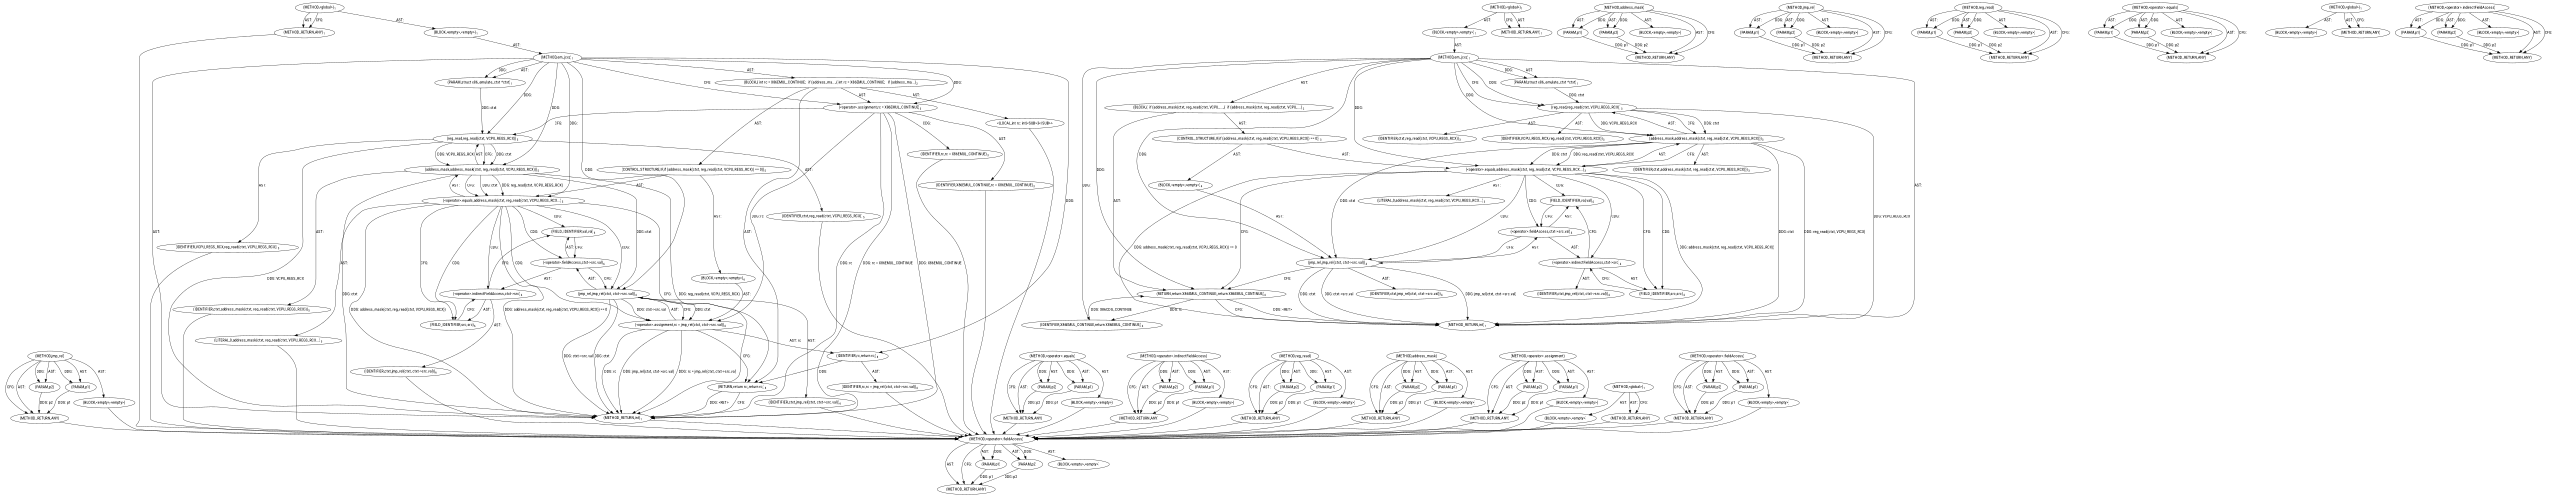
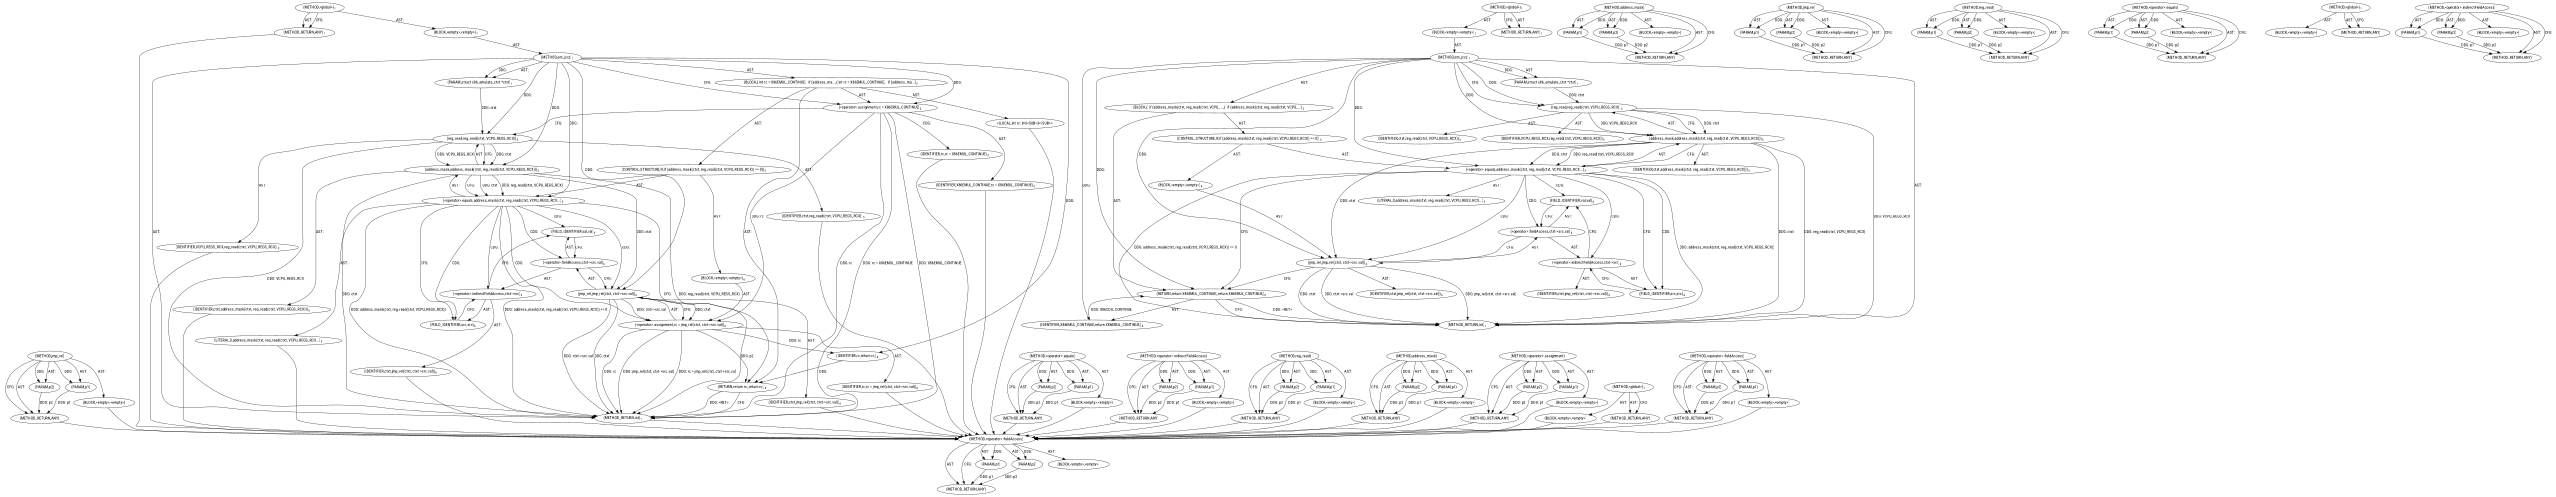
(1176, 310) -> (1176, 310)
(795, 341) -> (795, 341)
(747, 356) -> (747, 356)
(868, 371) -> (832, 348)
